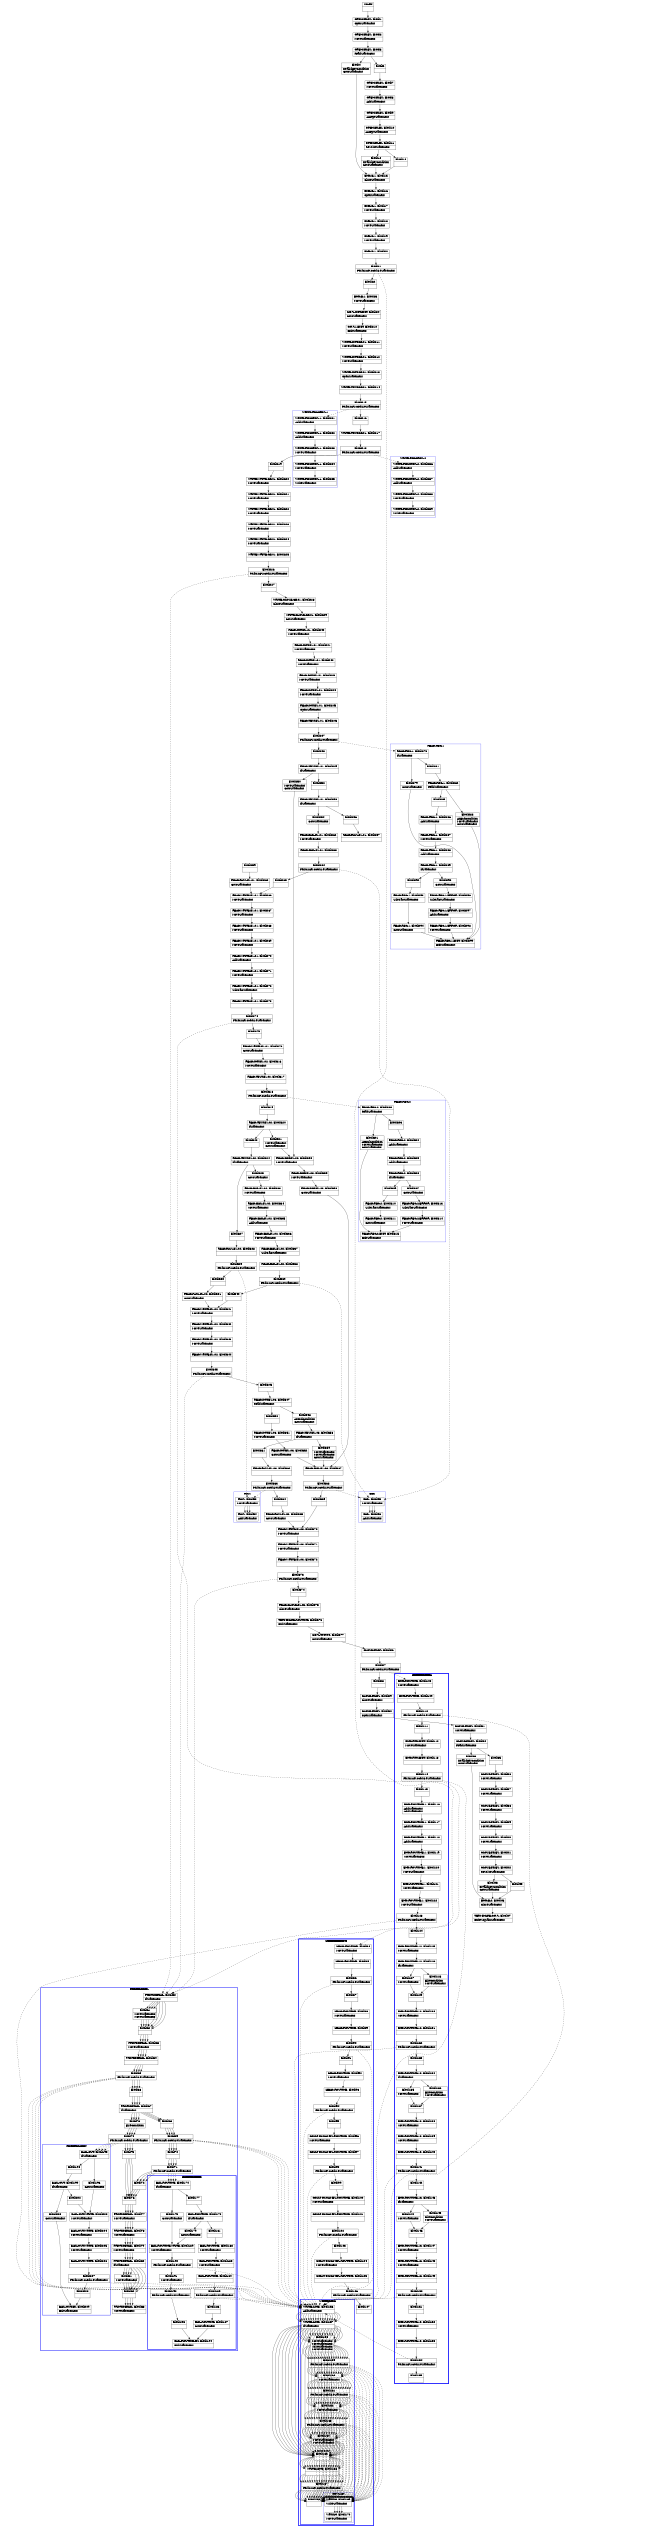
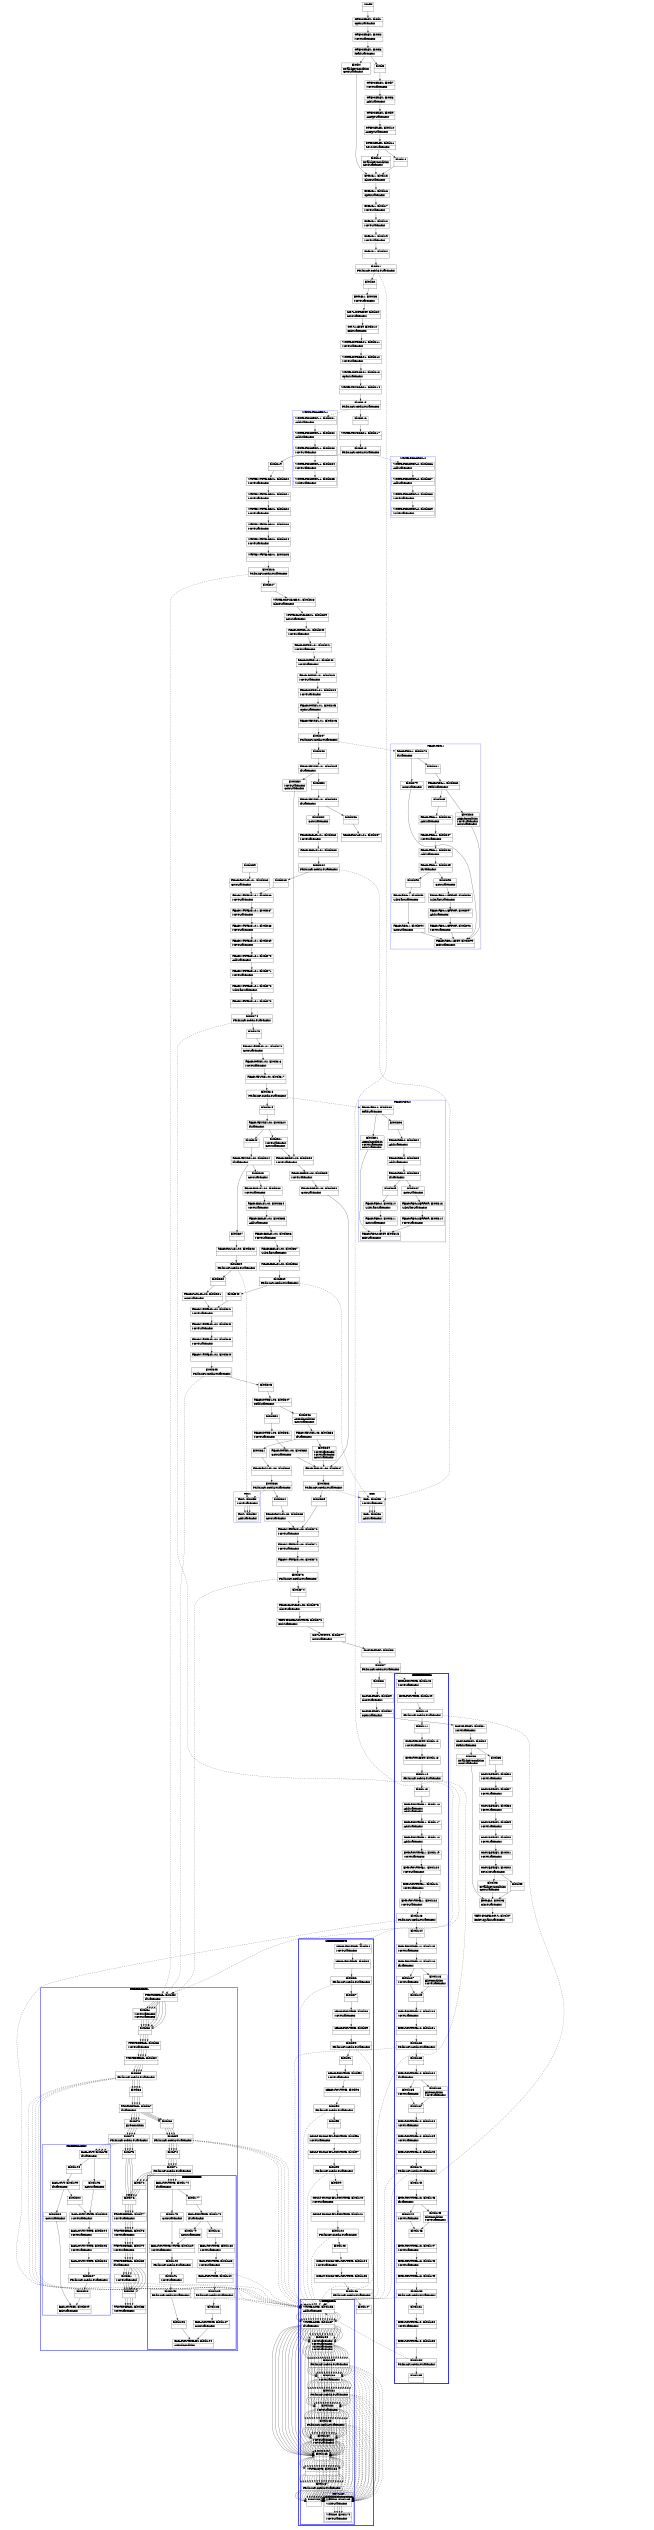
(417, 2240) -> none
(184, 2346) -> (185, 2346)
